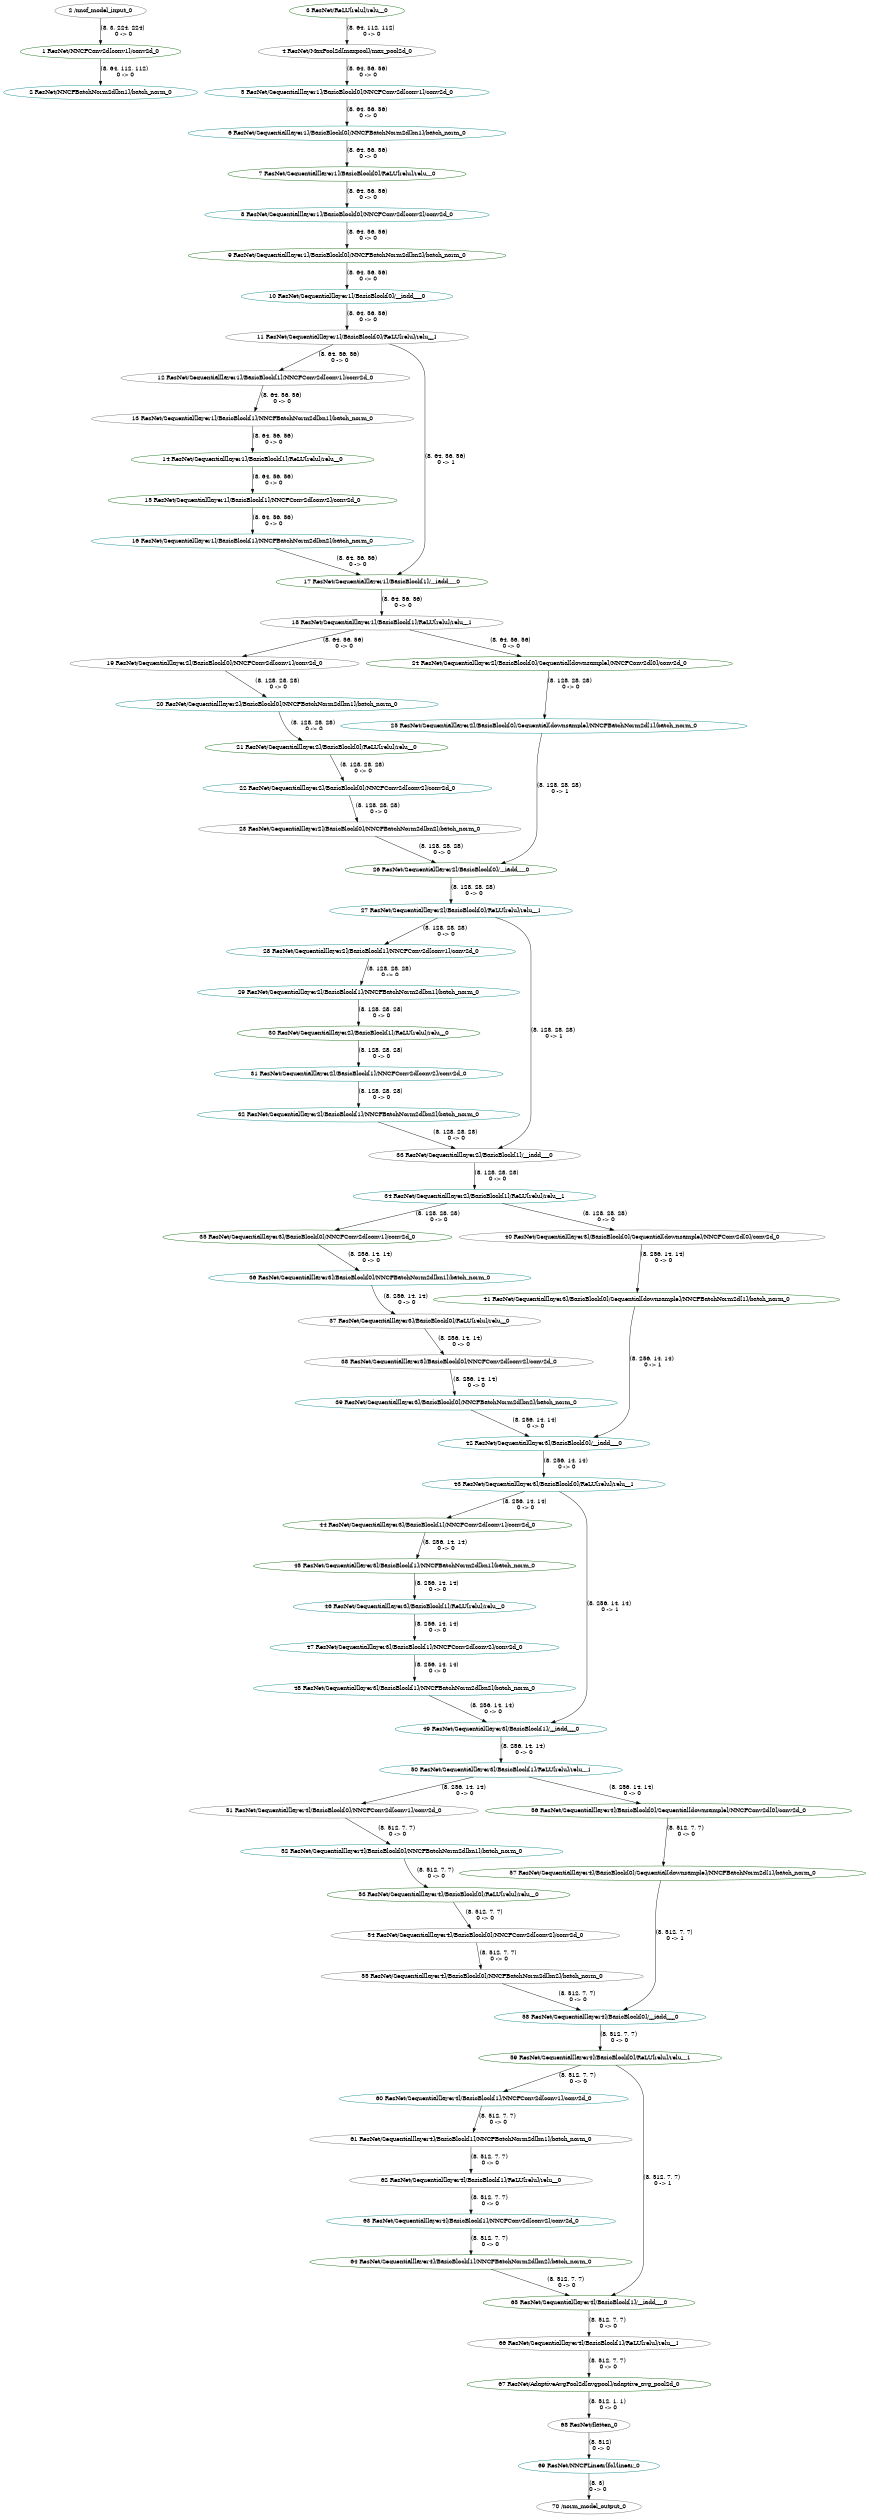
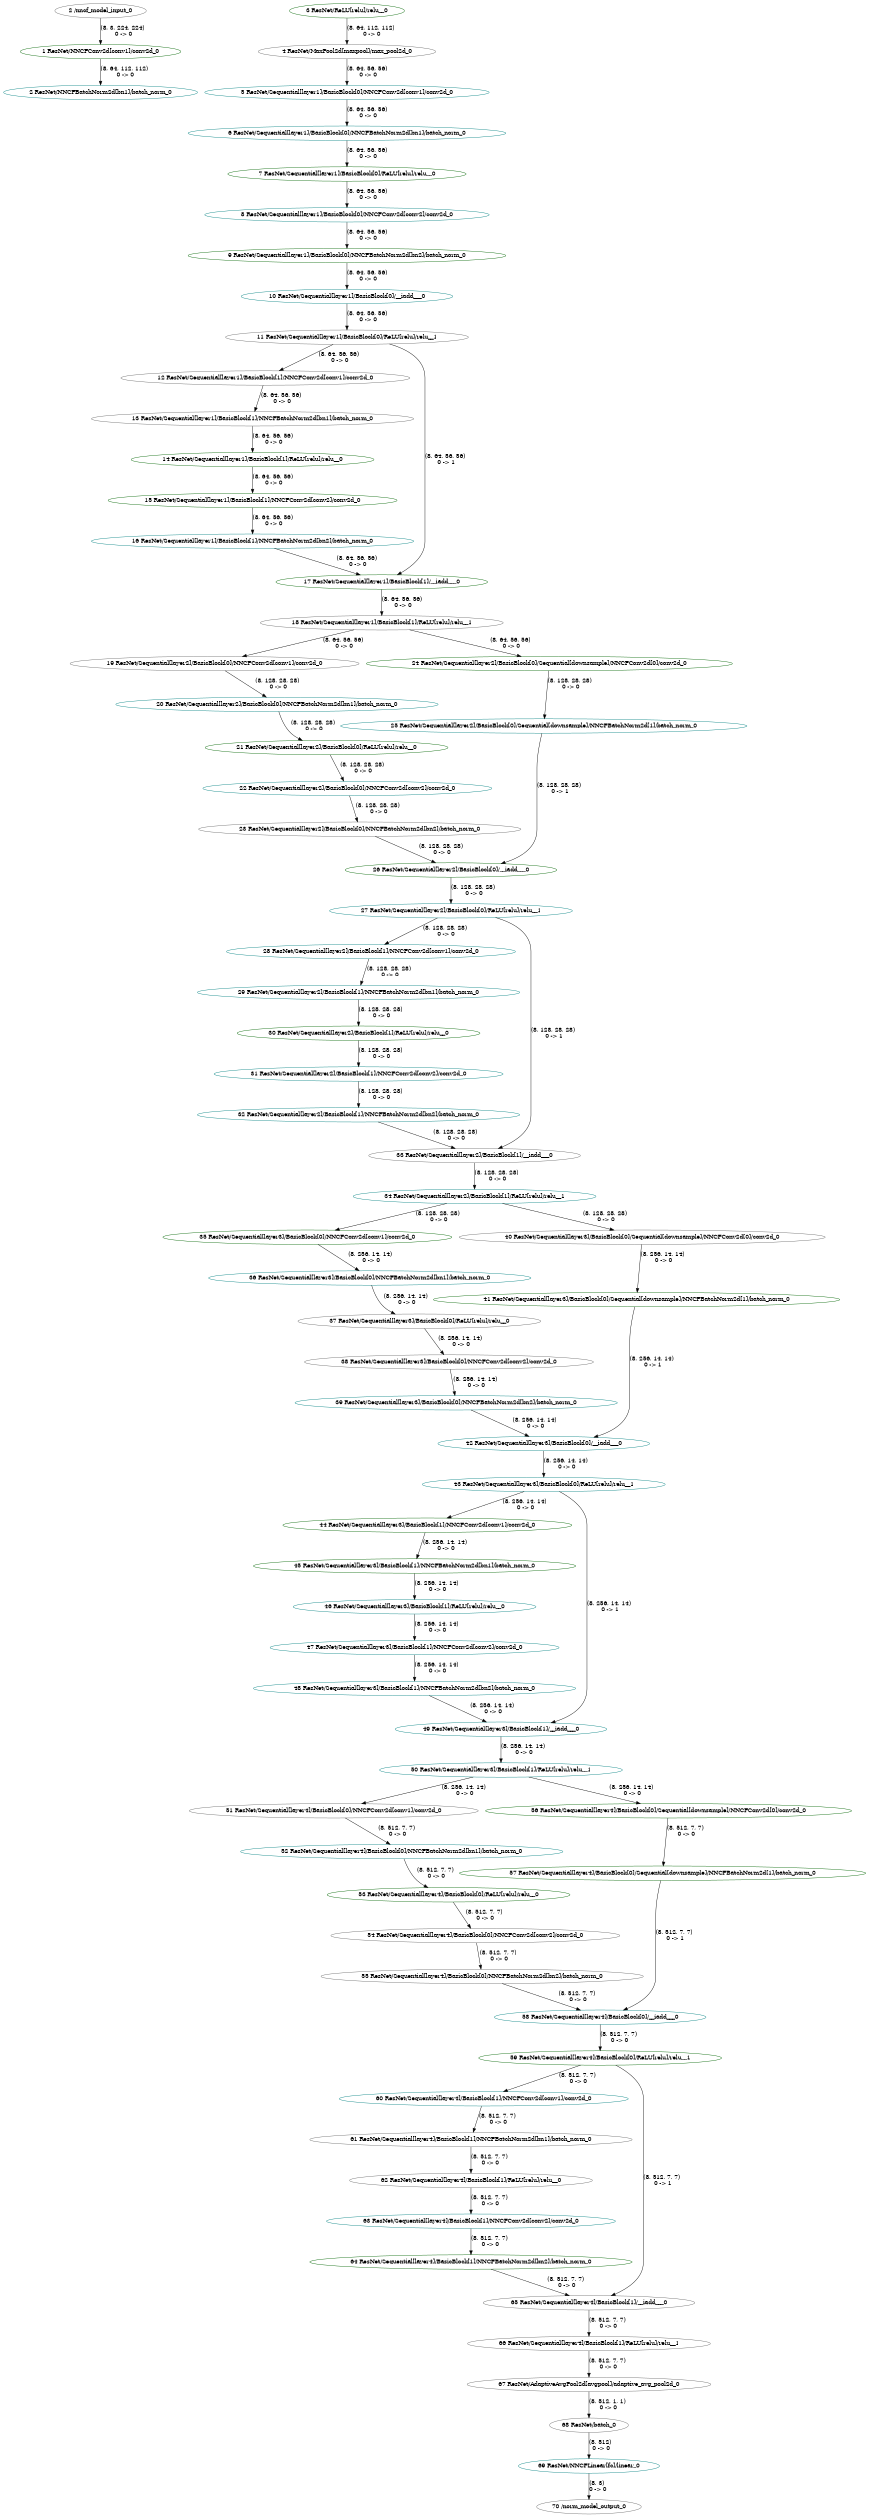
(589, 2303) -> (589, 2303)
(589, 2384) -> (589, 2384)
(589, 2425) -> (589, 2425)
